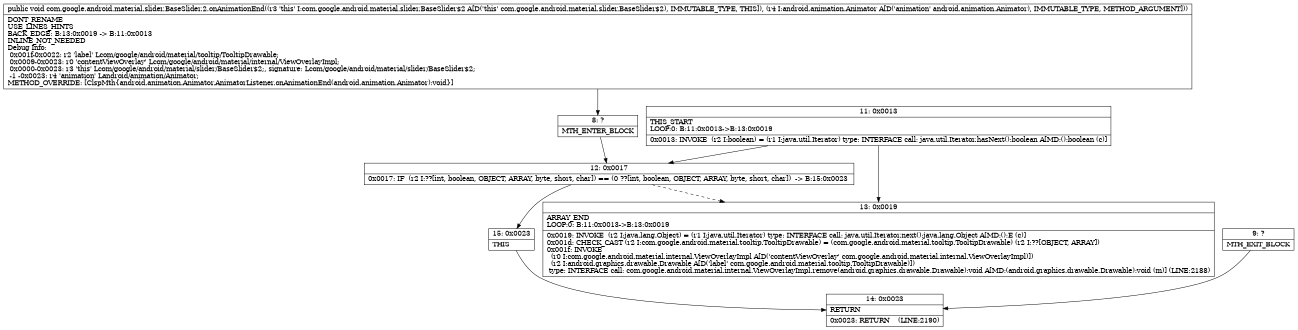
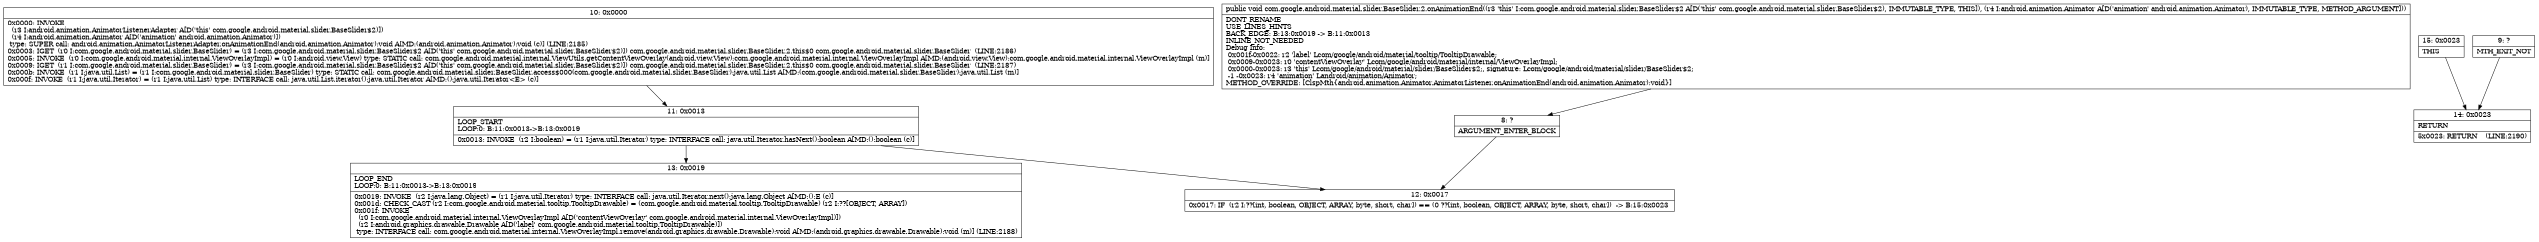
none -> (609, 46)
(671, 122) -> (480, 122)
(598, 131) -> (1507, 131)
(686, 193) -> none
(541, 200) -> none
(568, 218) -> (373, 179)
(1258, 245) -> (2504, 52)
(885, 321) -> (2472, 137)
